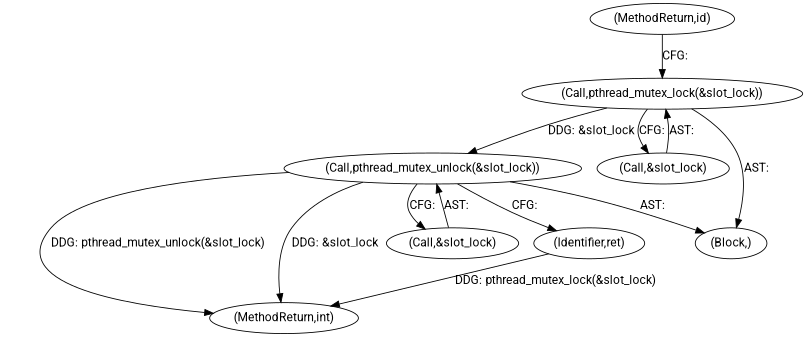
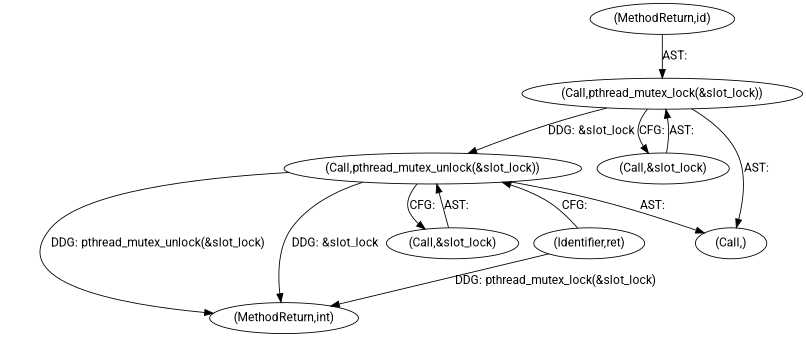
(677, 56) -> (677, 56)
(502, 208) -> (548, 201)
(731, 243) -> (731, 243)
